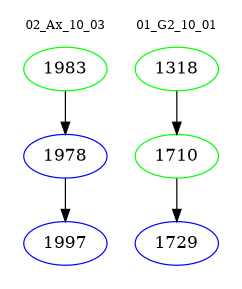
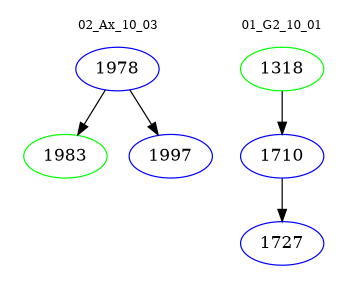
(65, 107) -> (95, 107)
(177, 156) -> (282, 156)
(177, 243) -> (282, 243)
